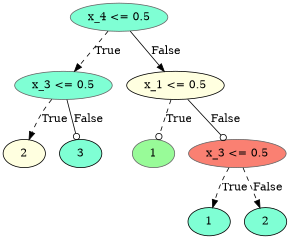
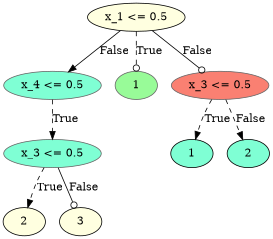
(145, 48) -> (98, 49)
(81, 154) -> (81, 222)
